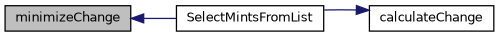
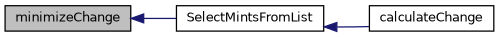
(340, 10) -> (353, 27)
